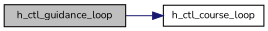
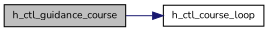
(65, 16) -> (65, 16)
